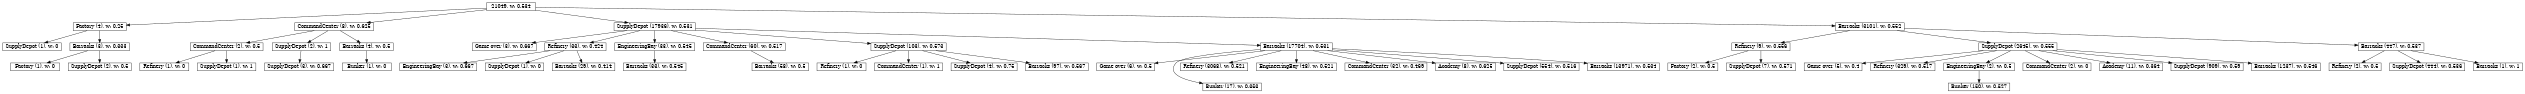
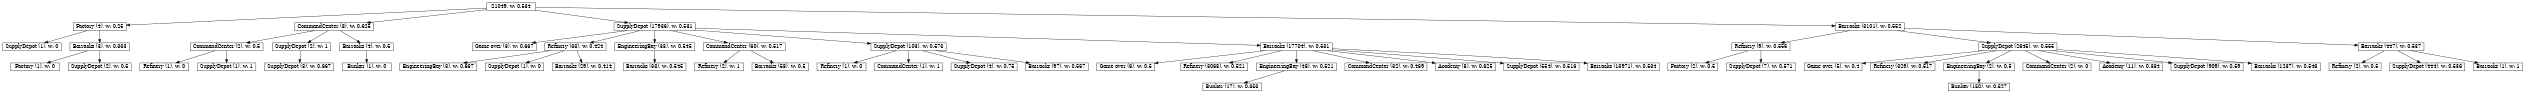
(1202, 56) -> (1266, 76)
none -> (719, 67)
